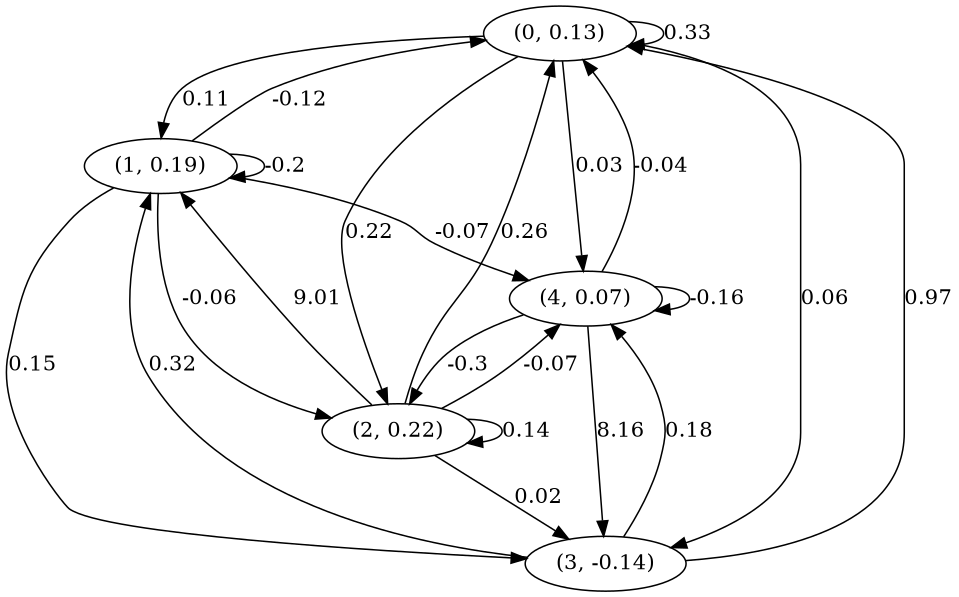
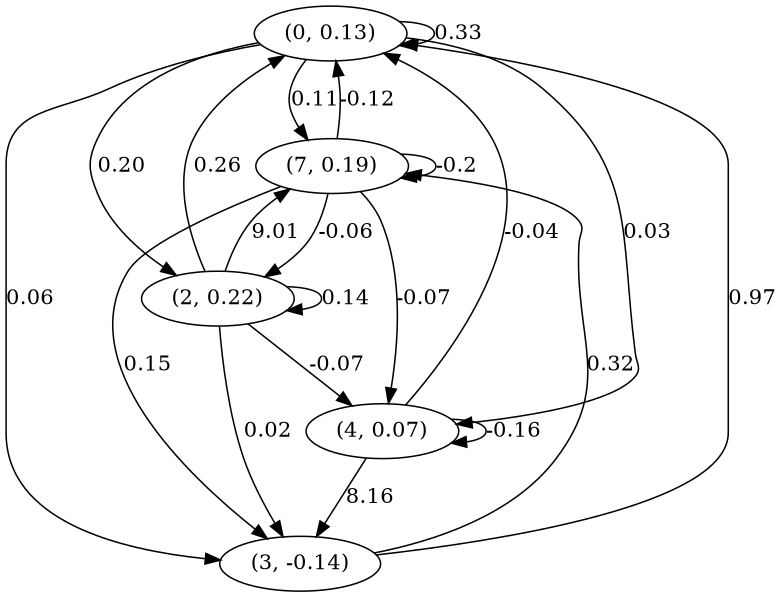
(161, 166) -> (332, 166)
(369, 232) -> (122, 166)
(463, 342) -> none
(665, 436) -> none
